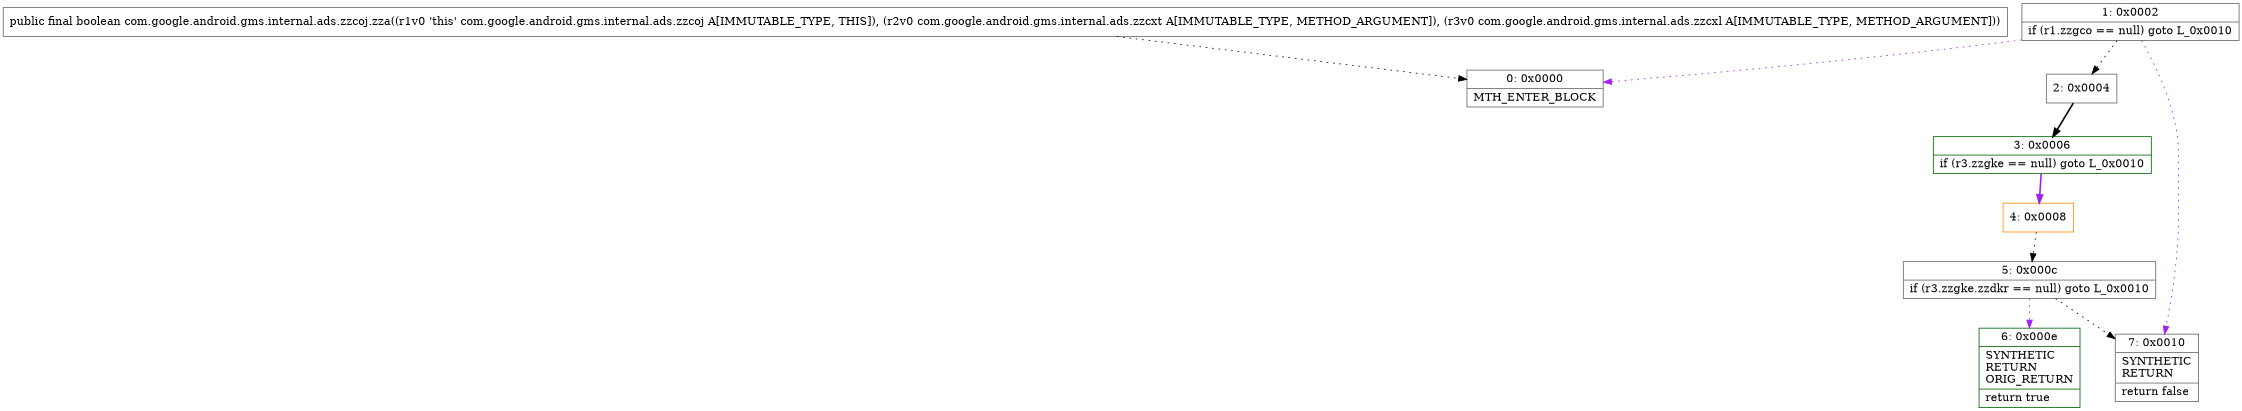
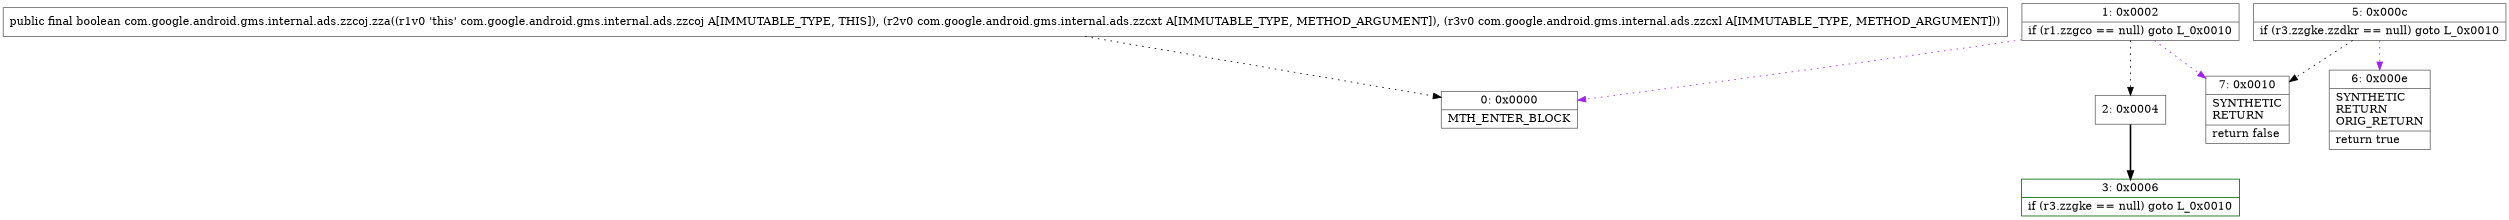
(2038, 218) -> none
(2030, 368) -> (2380, 110)
